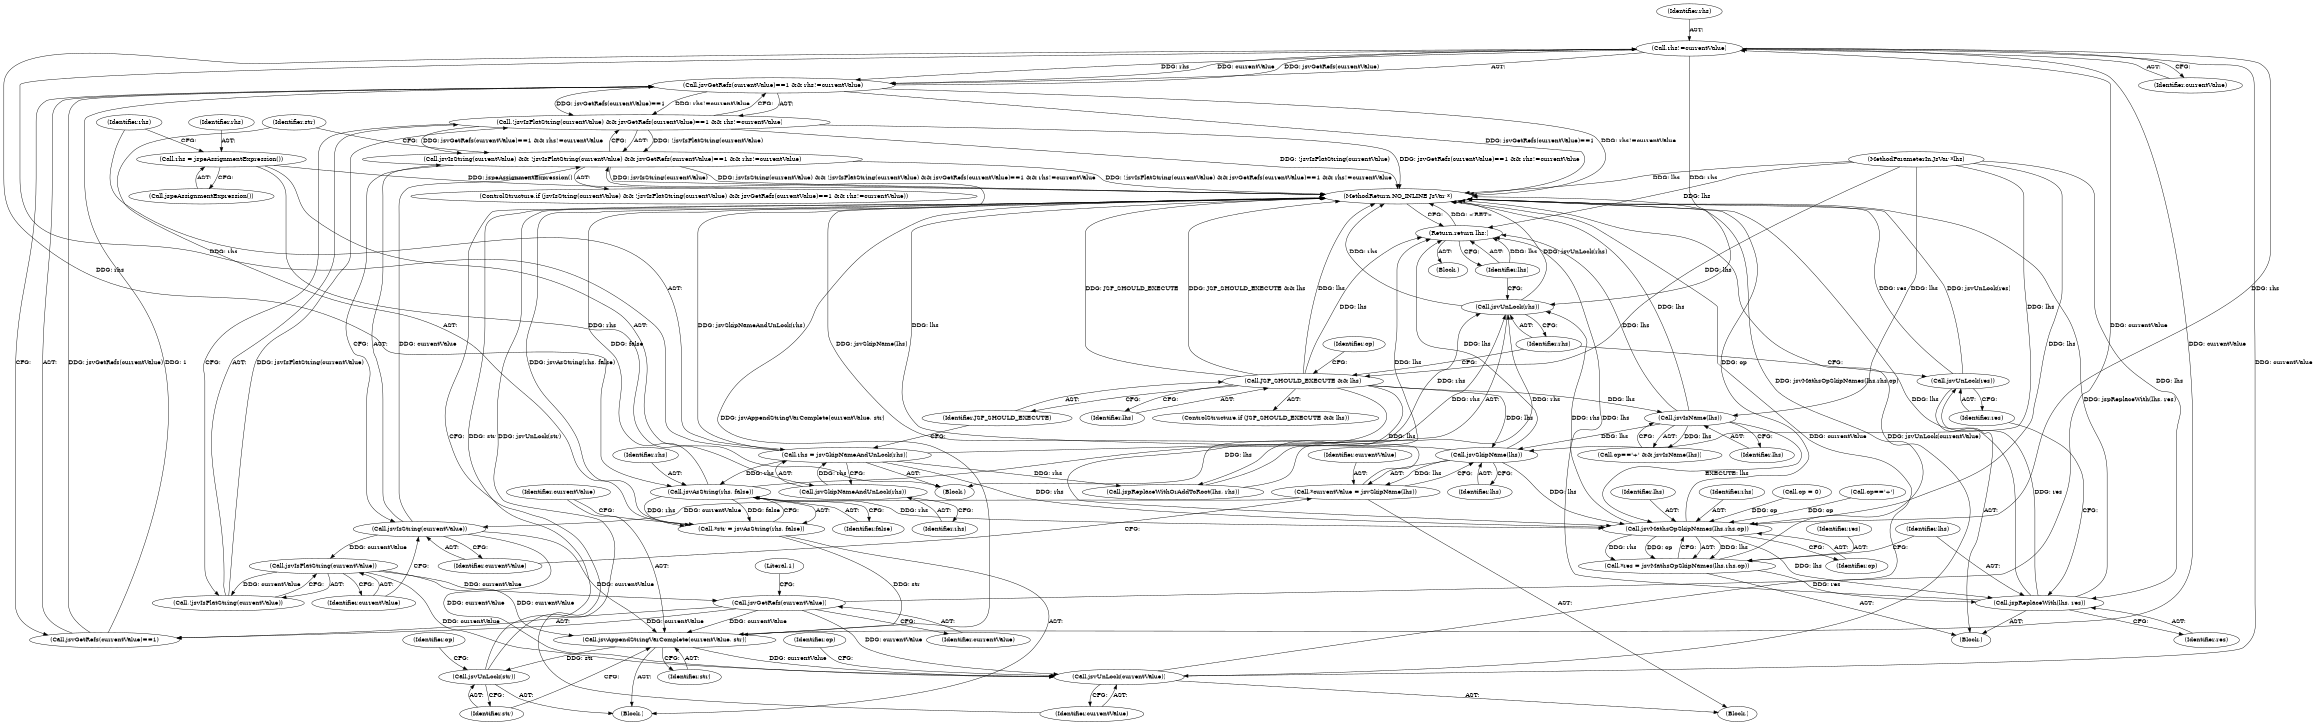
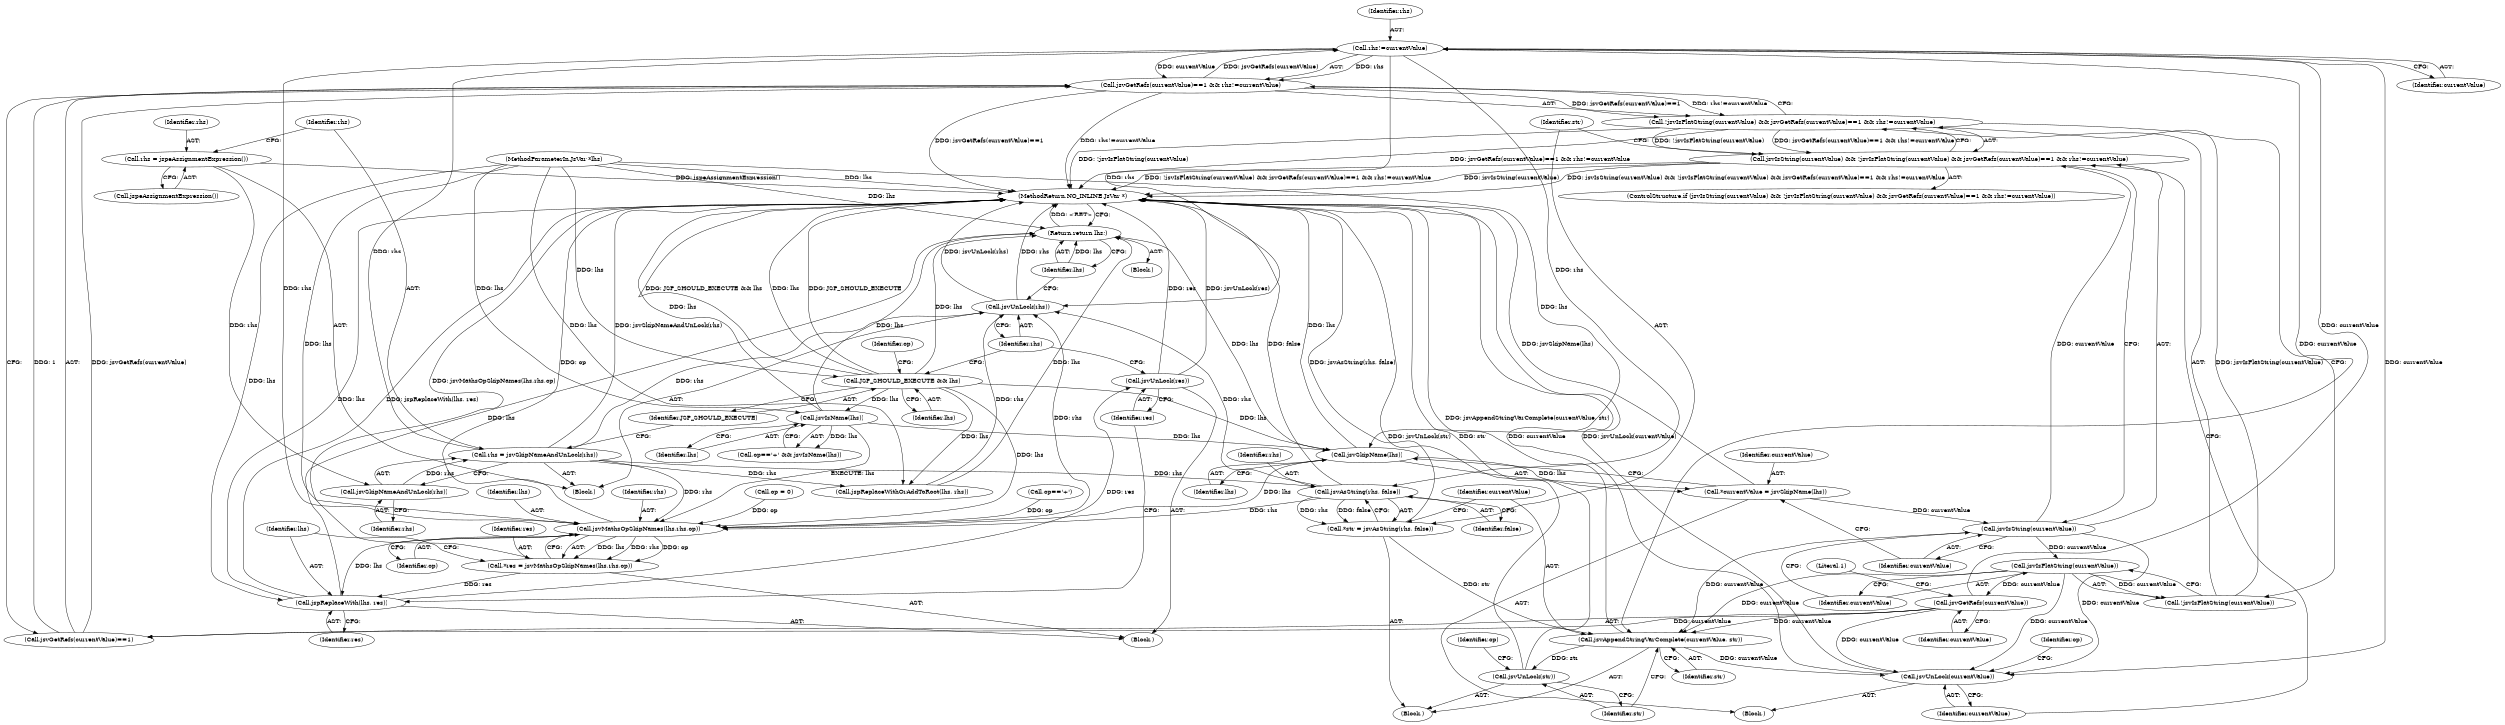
none -> (662, 402)
(1266, 418) -> none
